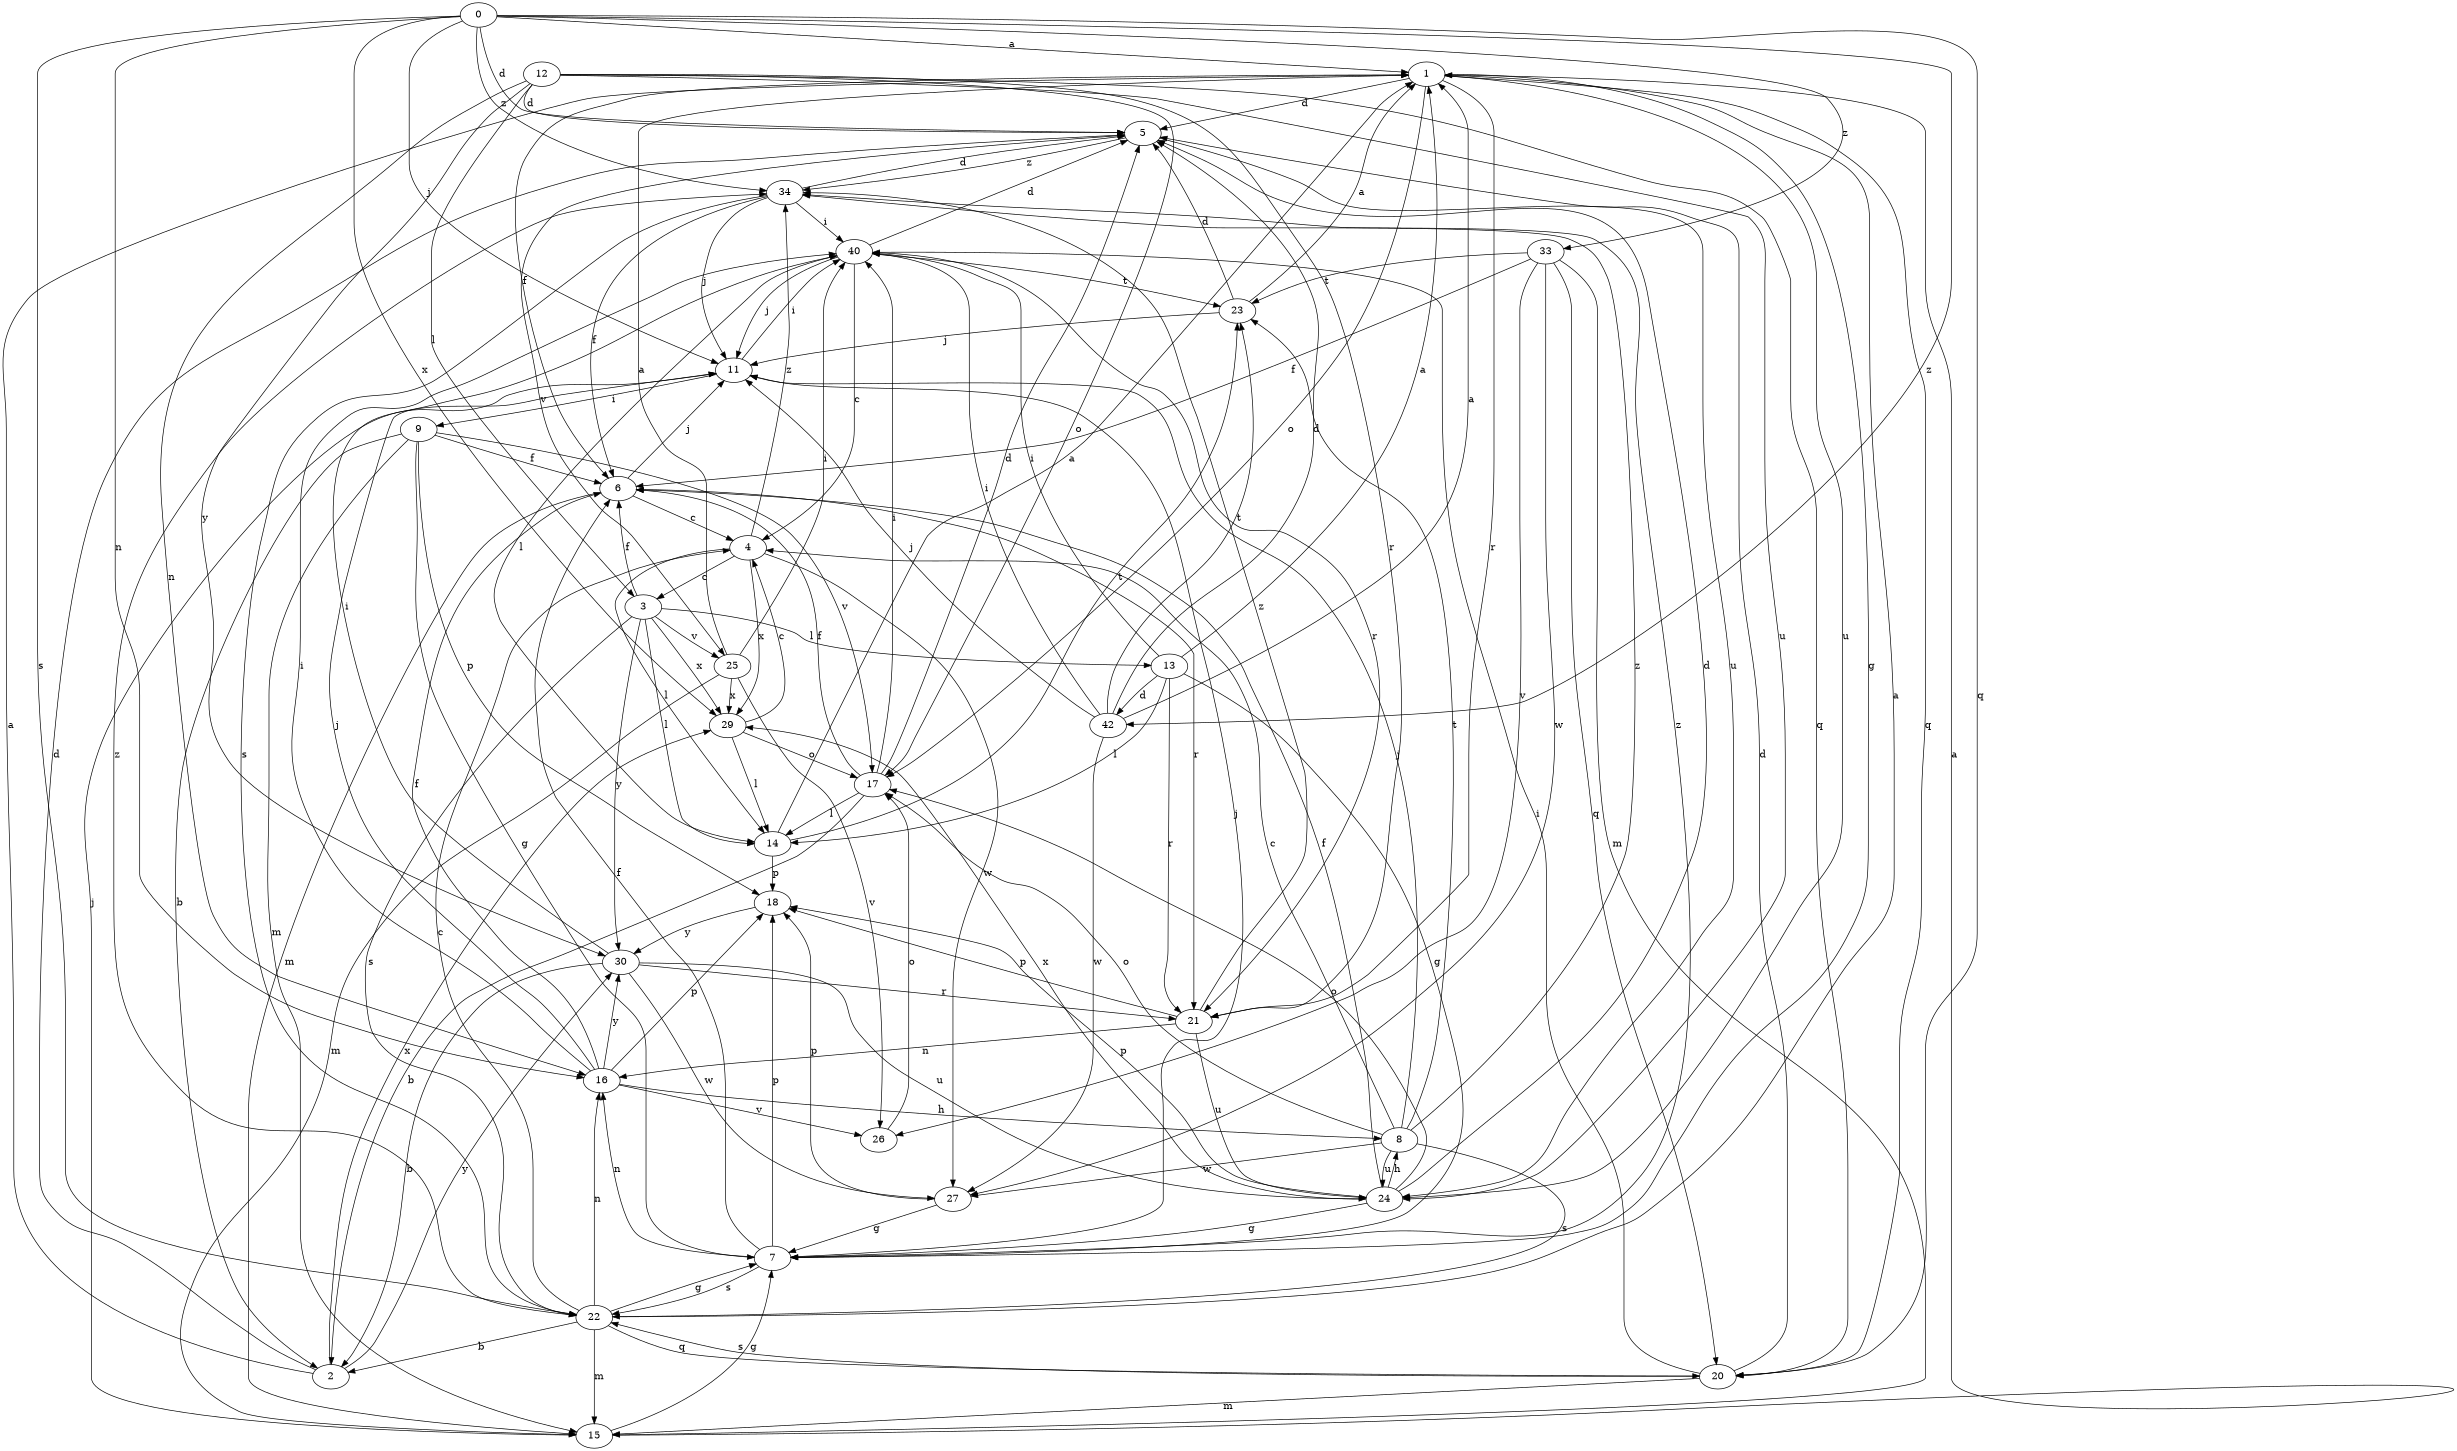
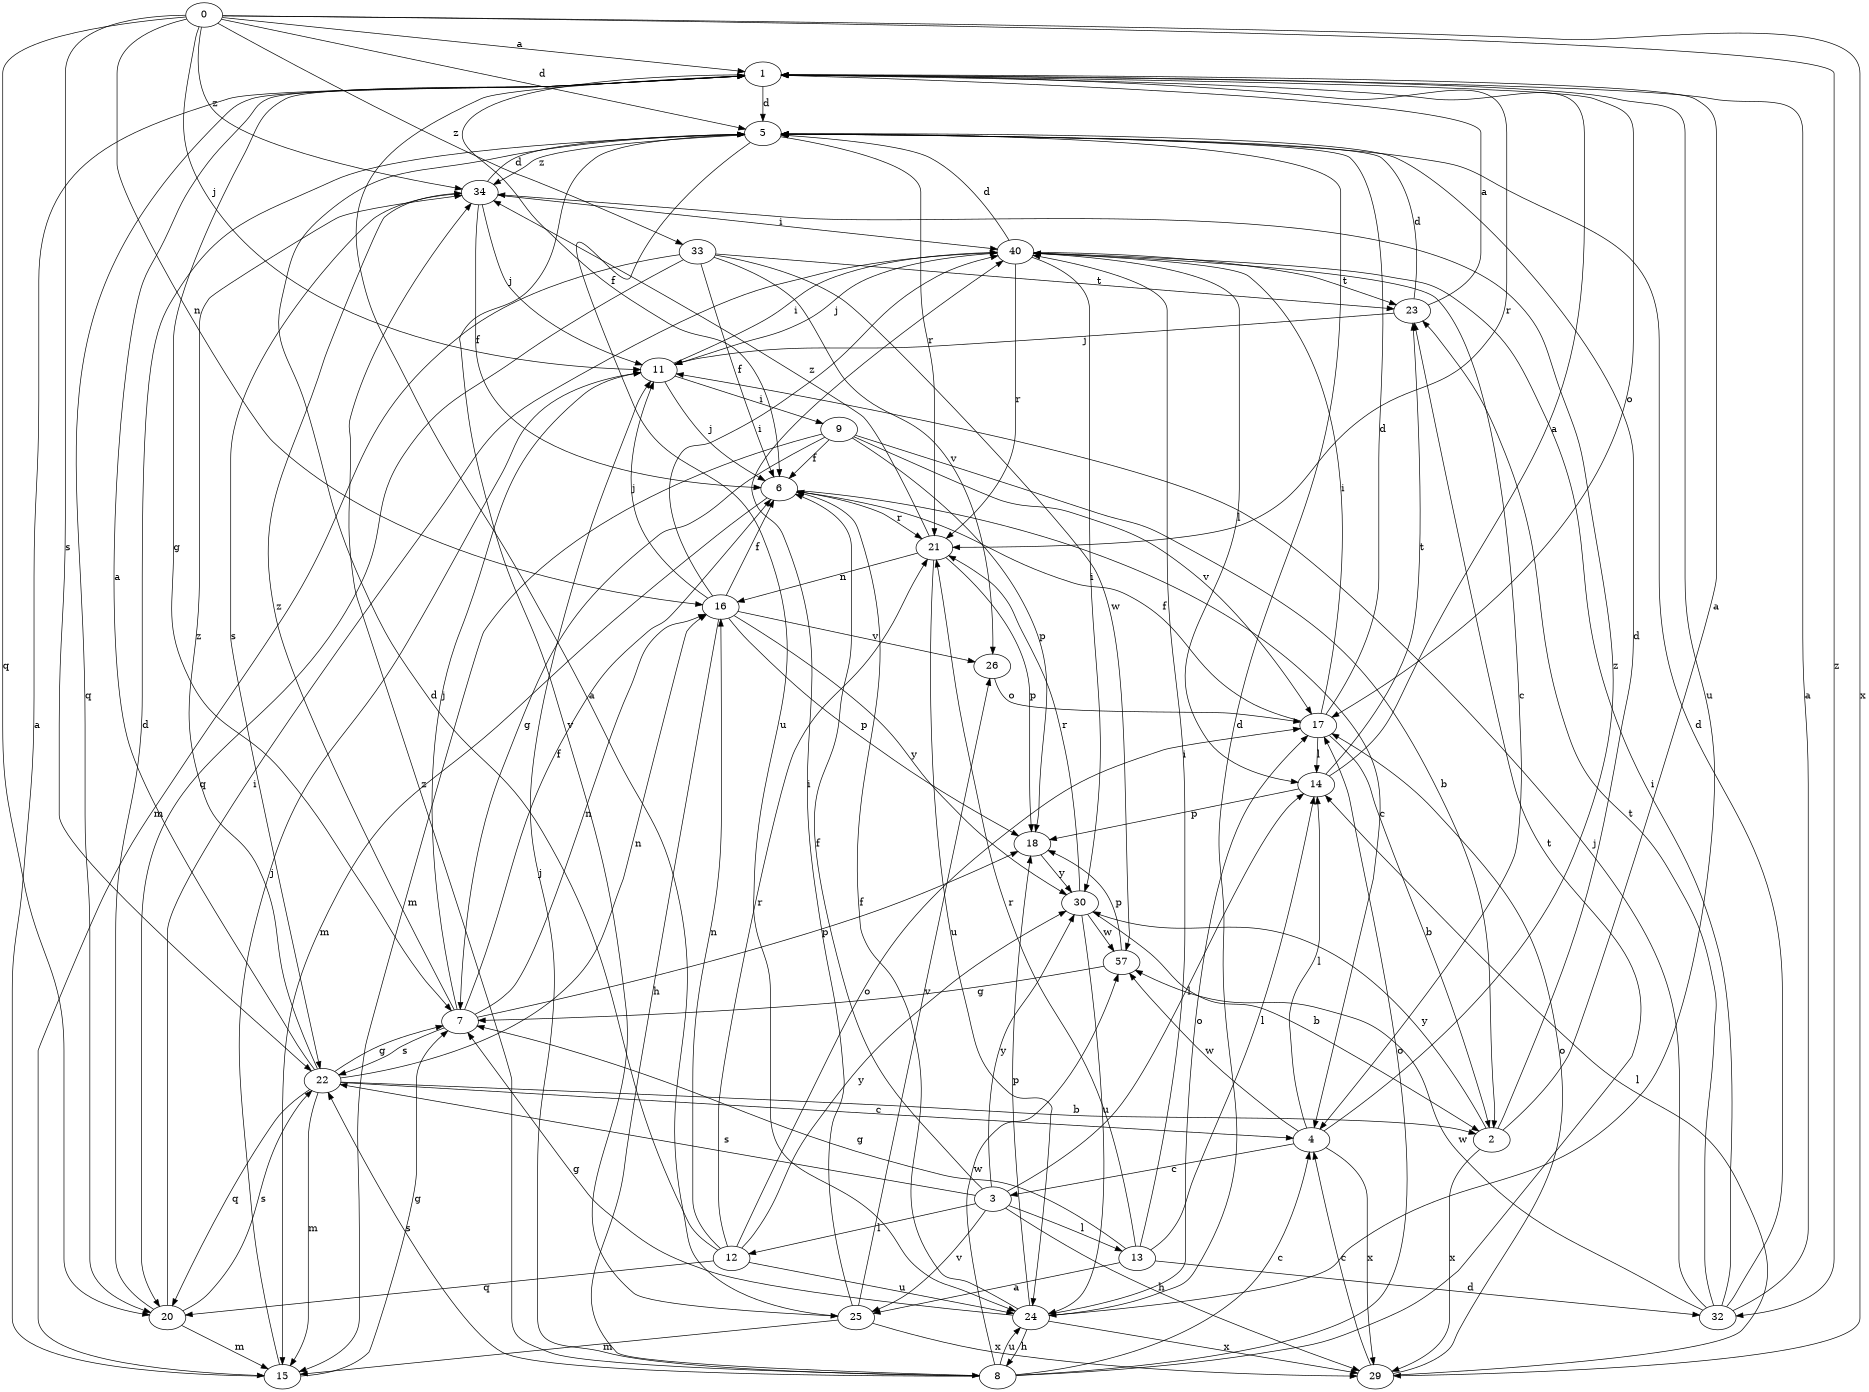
none -> (921, 295)
(437, 357) -> (866, 1228)
(1401, 417) -> (1000, 1287)
(674, 432) -> (705, 437)
(334, 491) -> (1090, 540)
(699, 666) -> (1162, 1288)
(1108, 725) -> (1718, 1318)
(953, 1199) -> (1122, 962)
